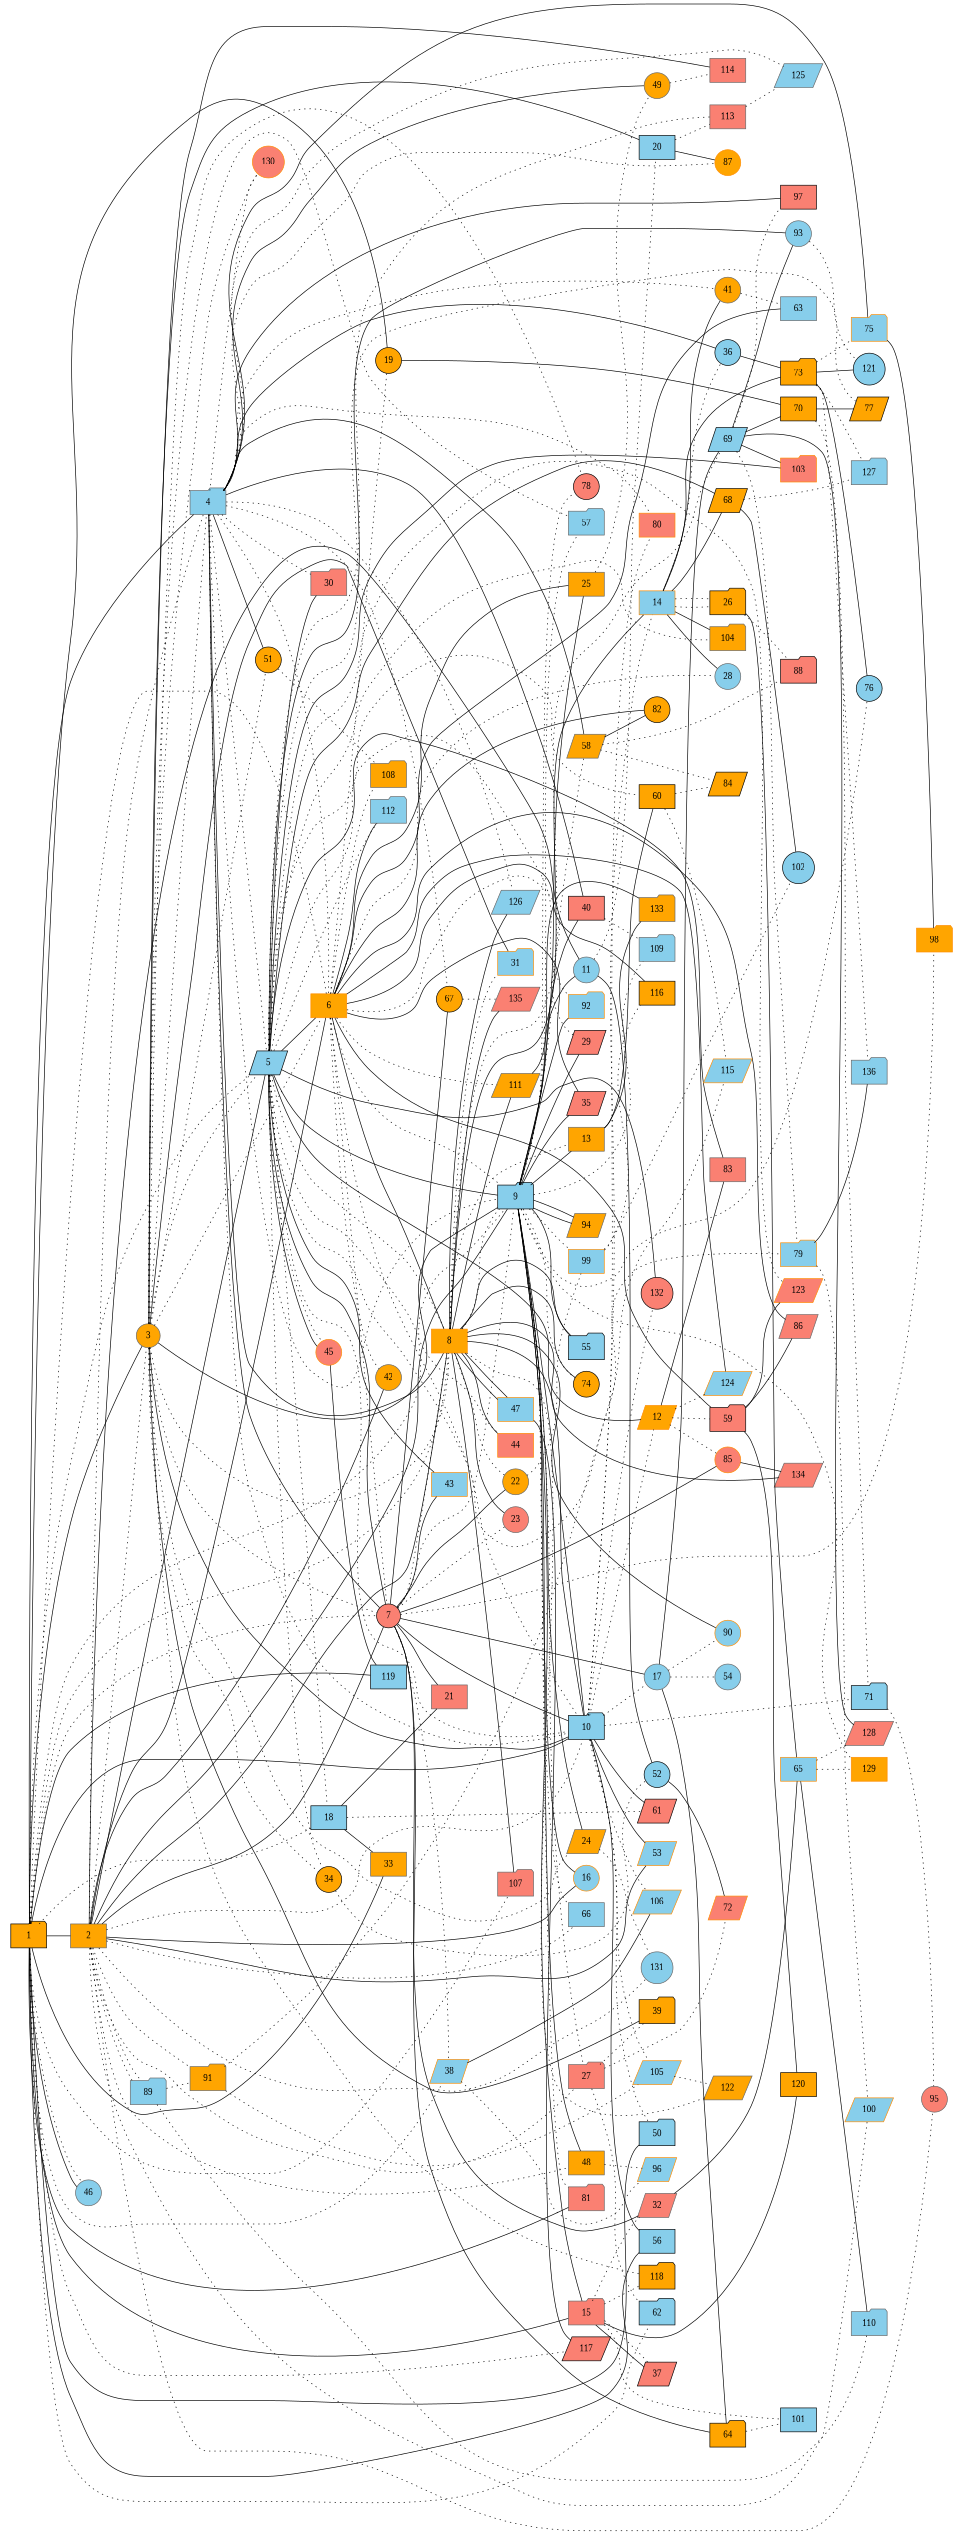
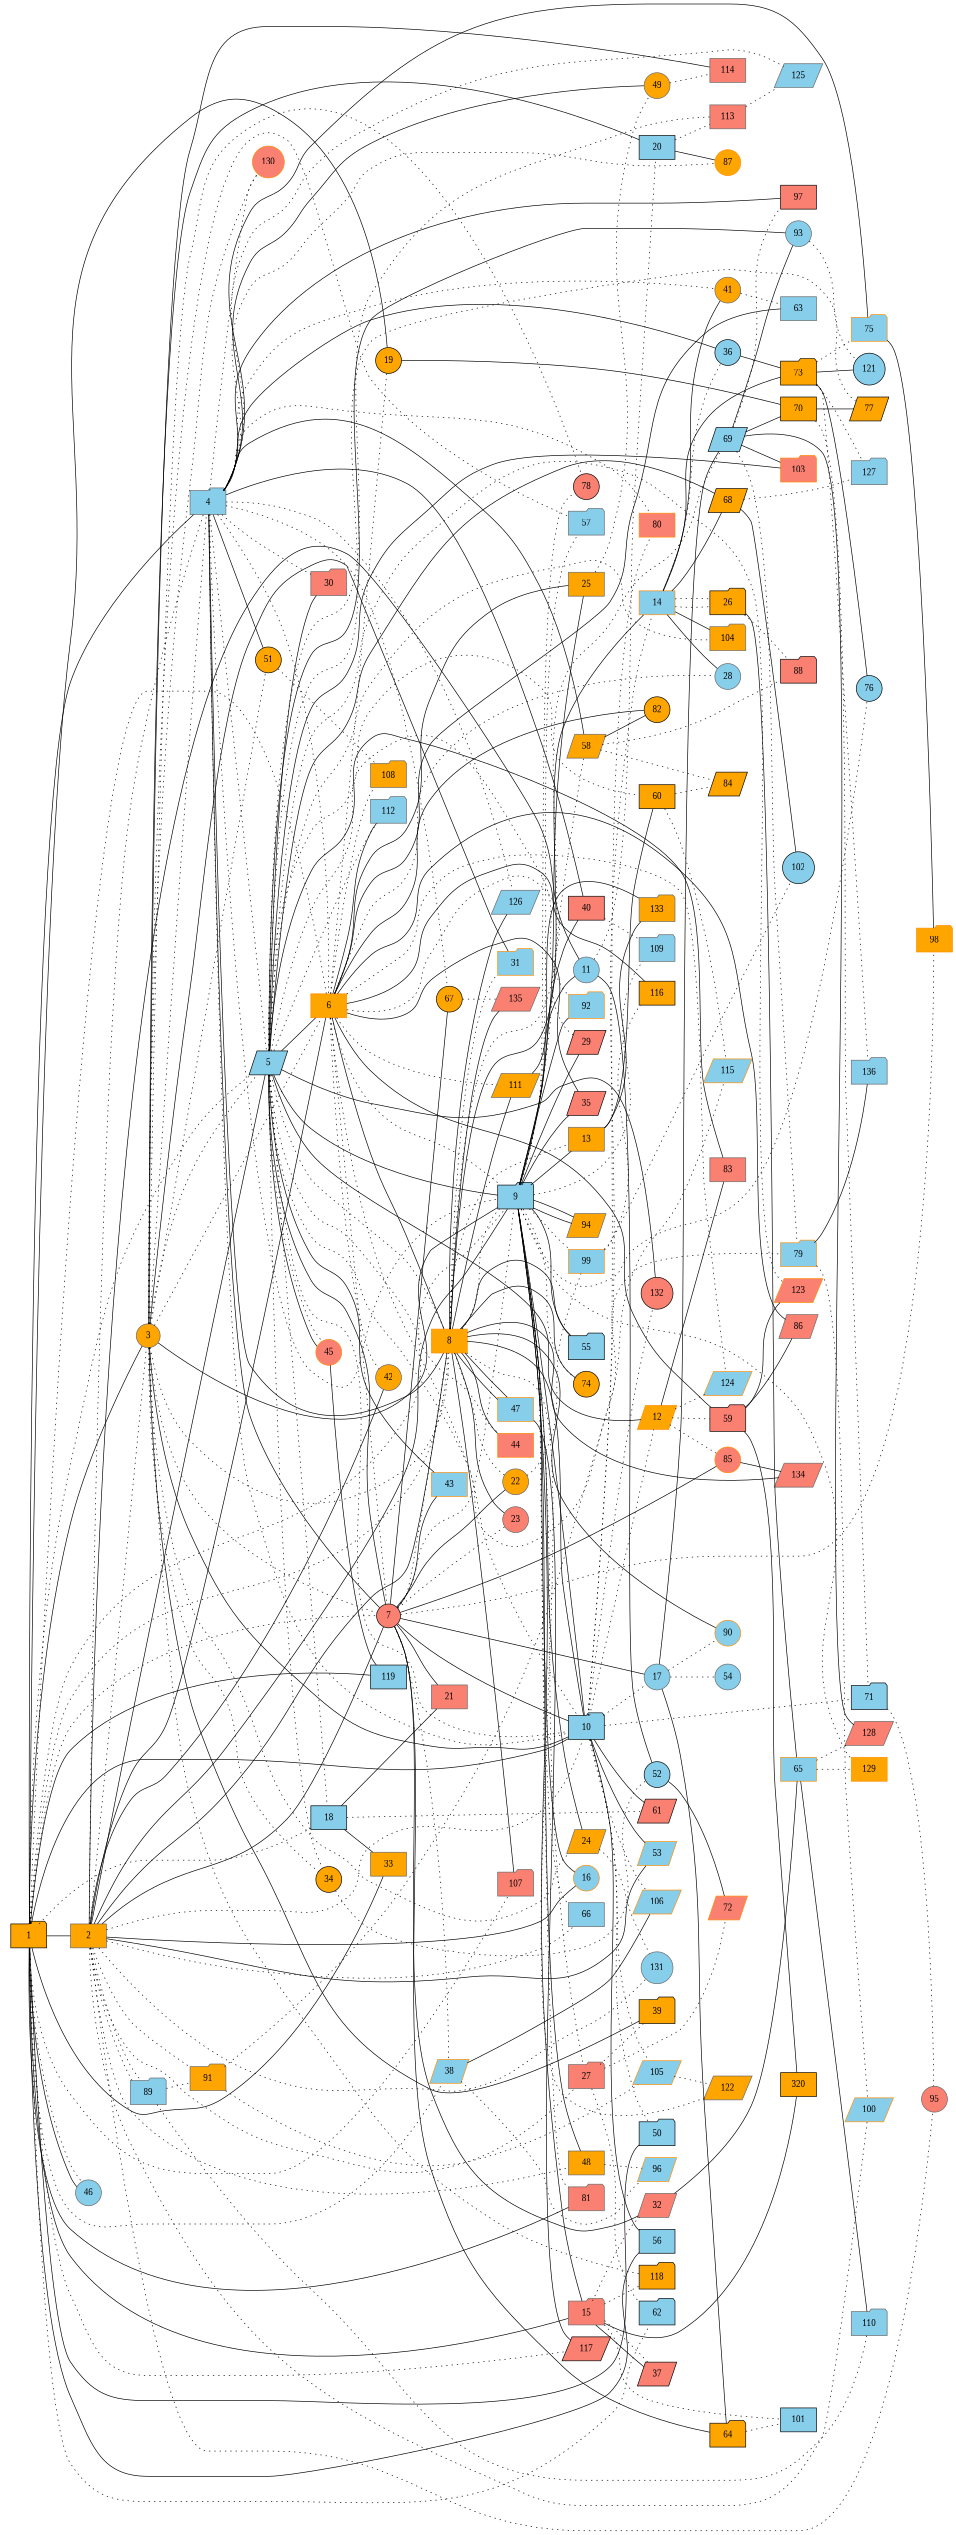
(690, 928) -> (690, 928)
(799, 2085) -> (799, 2085)
